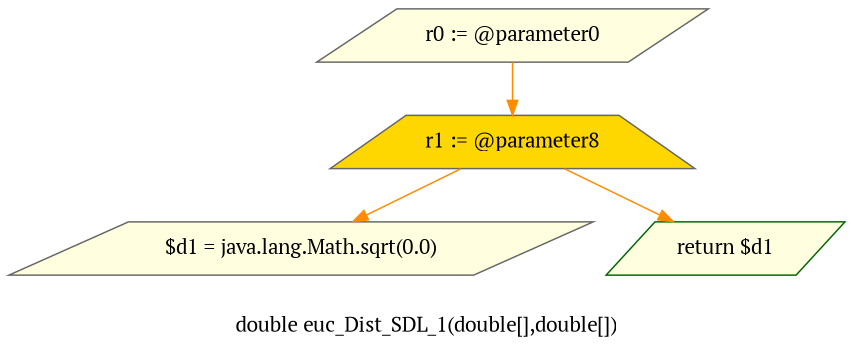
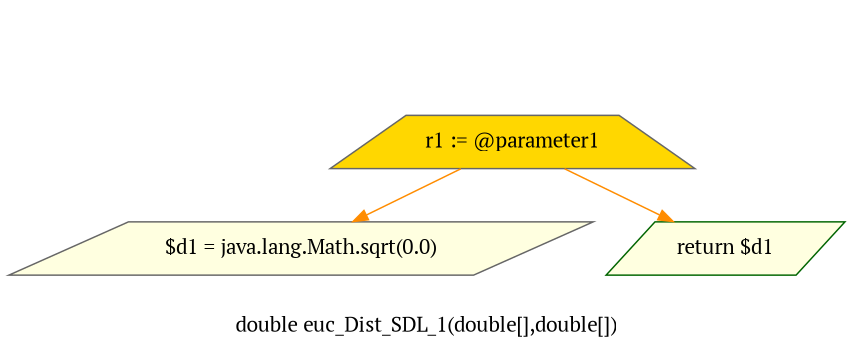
(513, 36) -> none
(513, 142) -> (513, 142)
